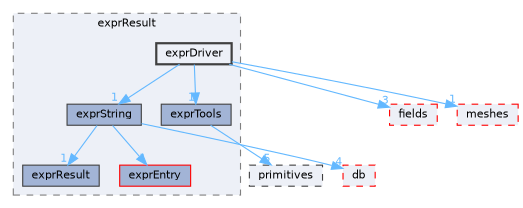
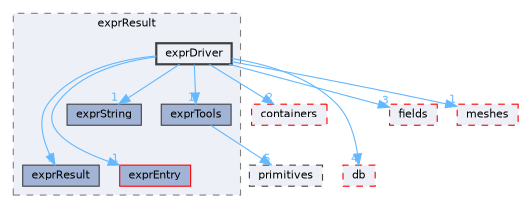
none -> (289, 115)
(218, 140) -> (333, 101)
(86, 141) -> (50, 101)
(126, 141) -> (55, 107)
